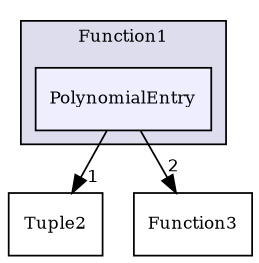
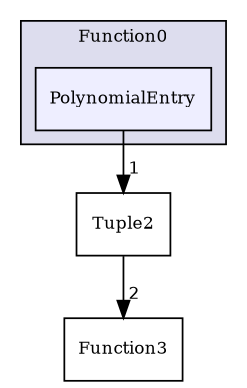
(123, 37) -> (123, 37)
(155, 155) -> (123, 278)
